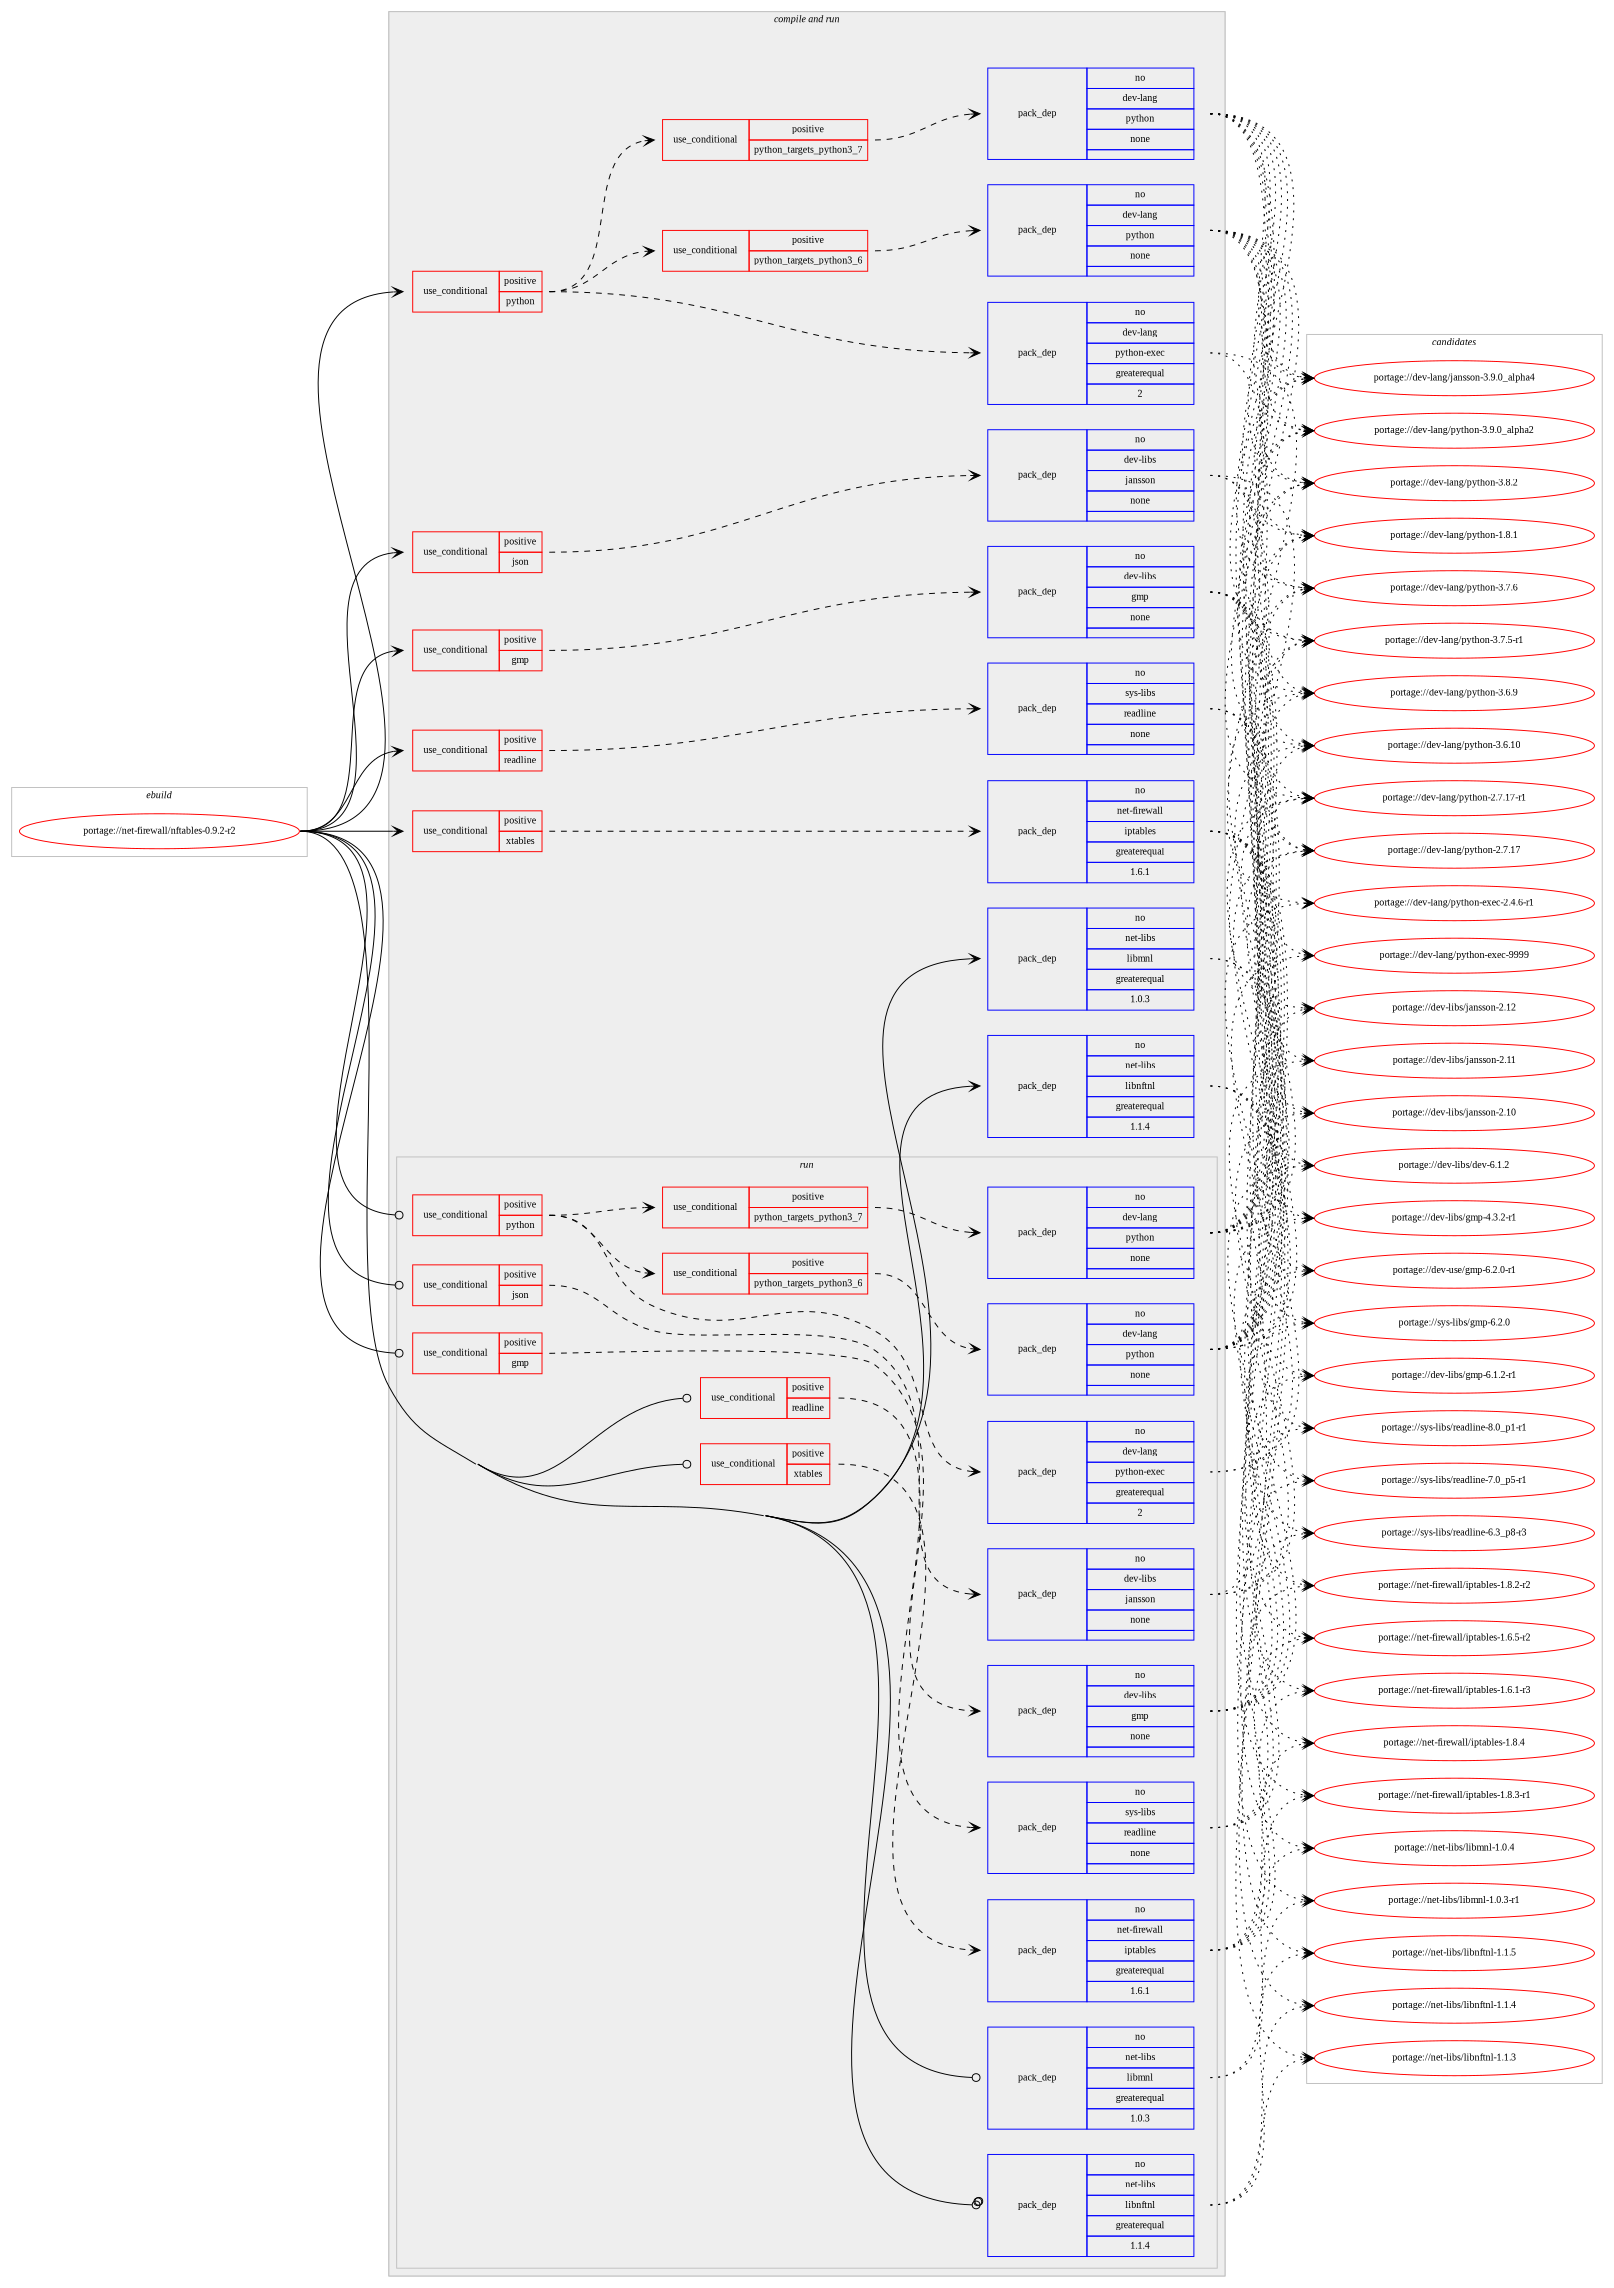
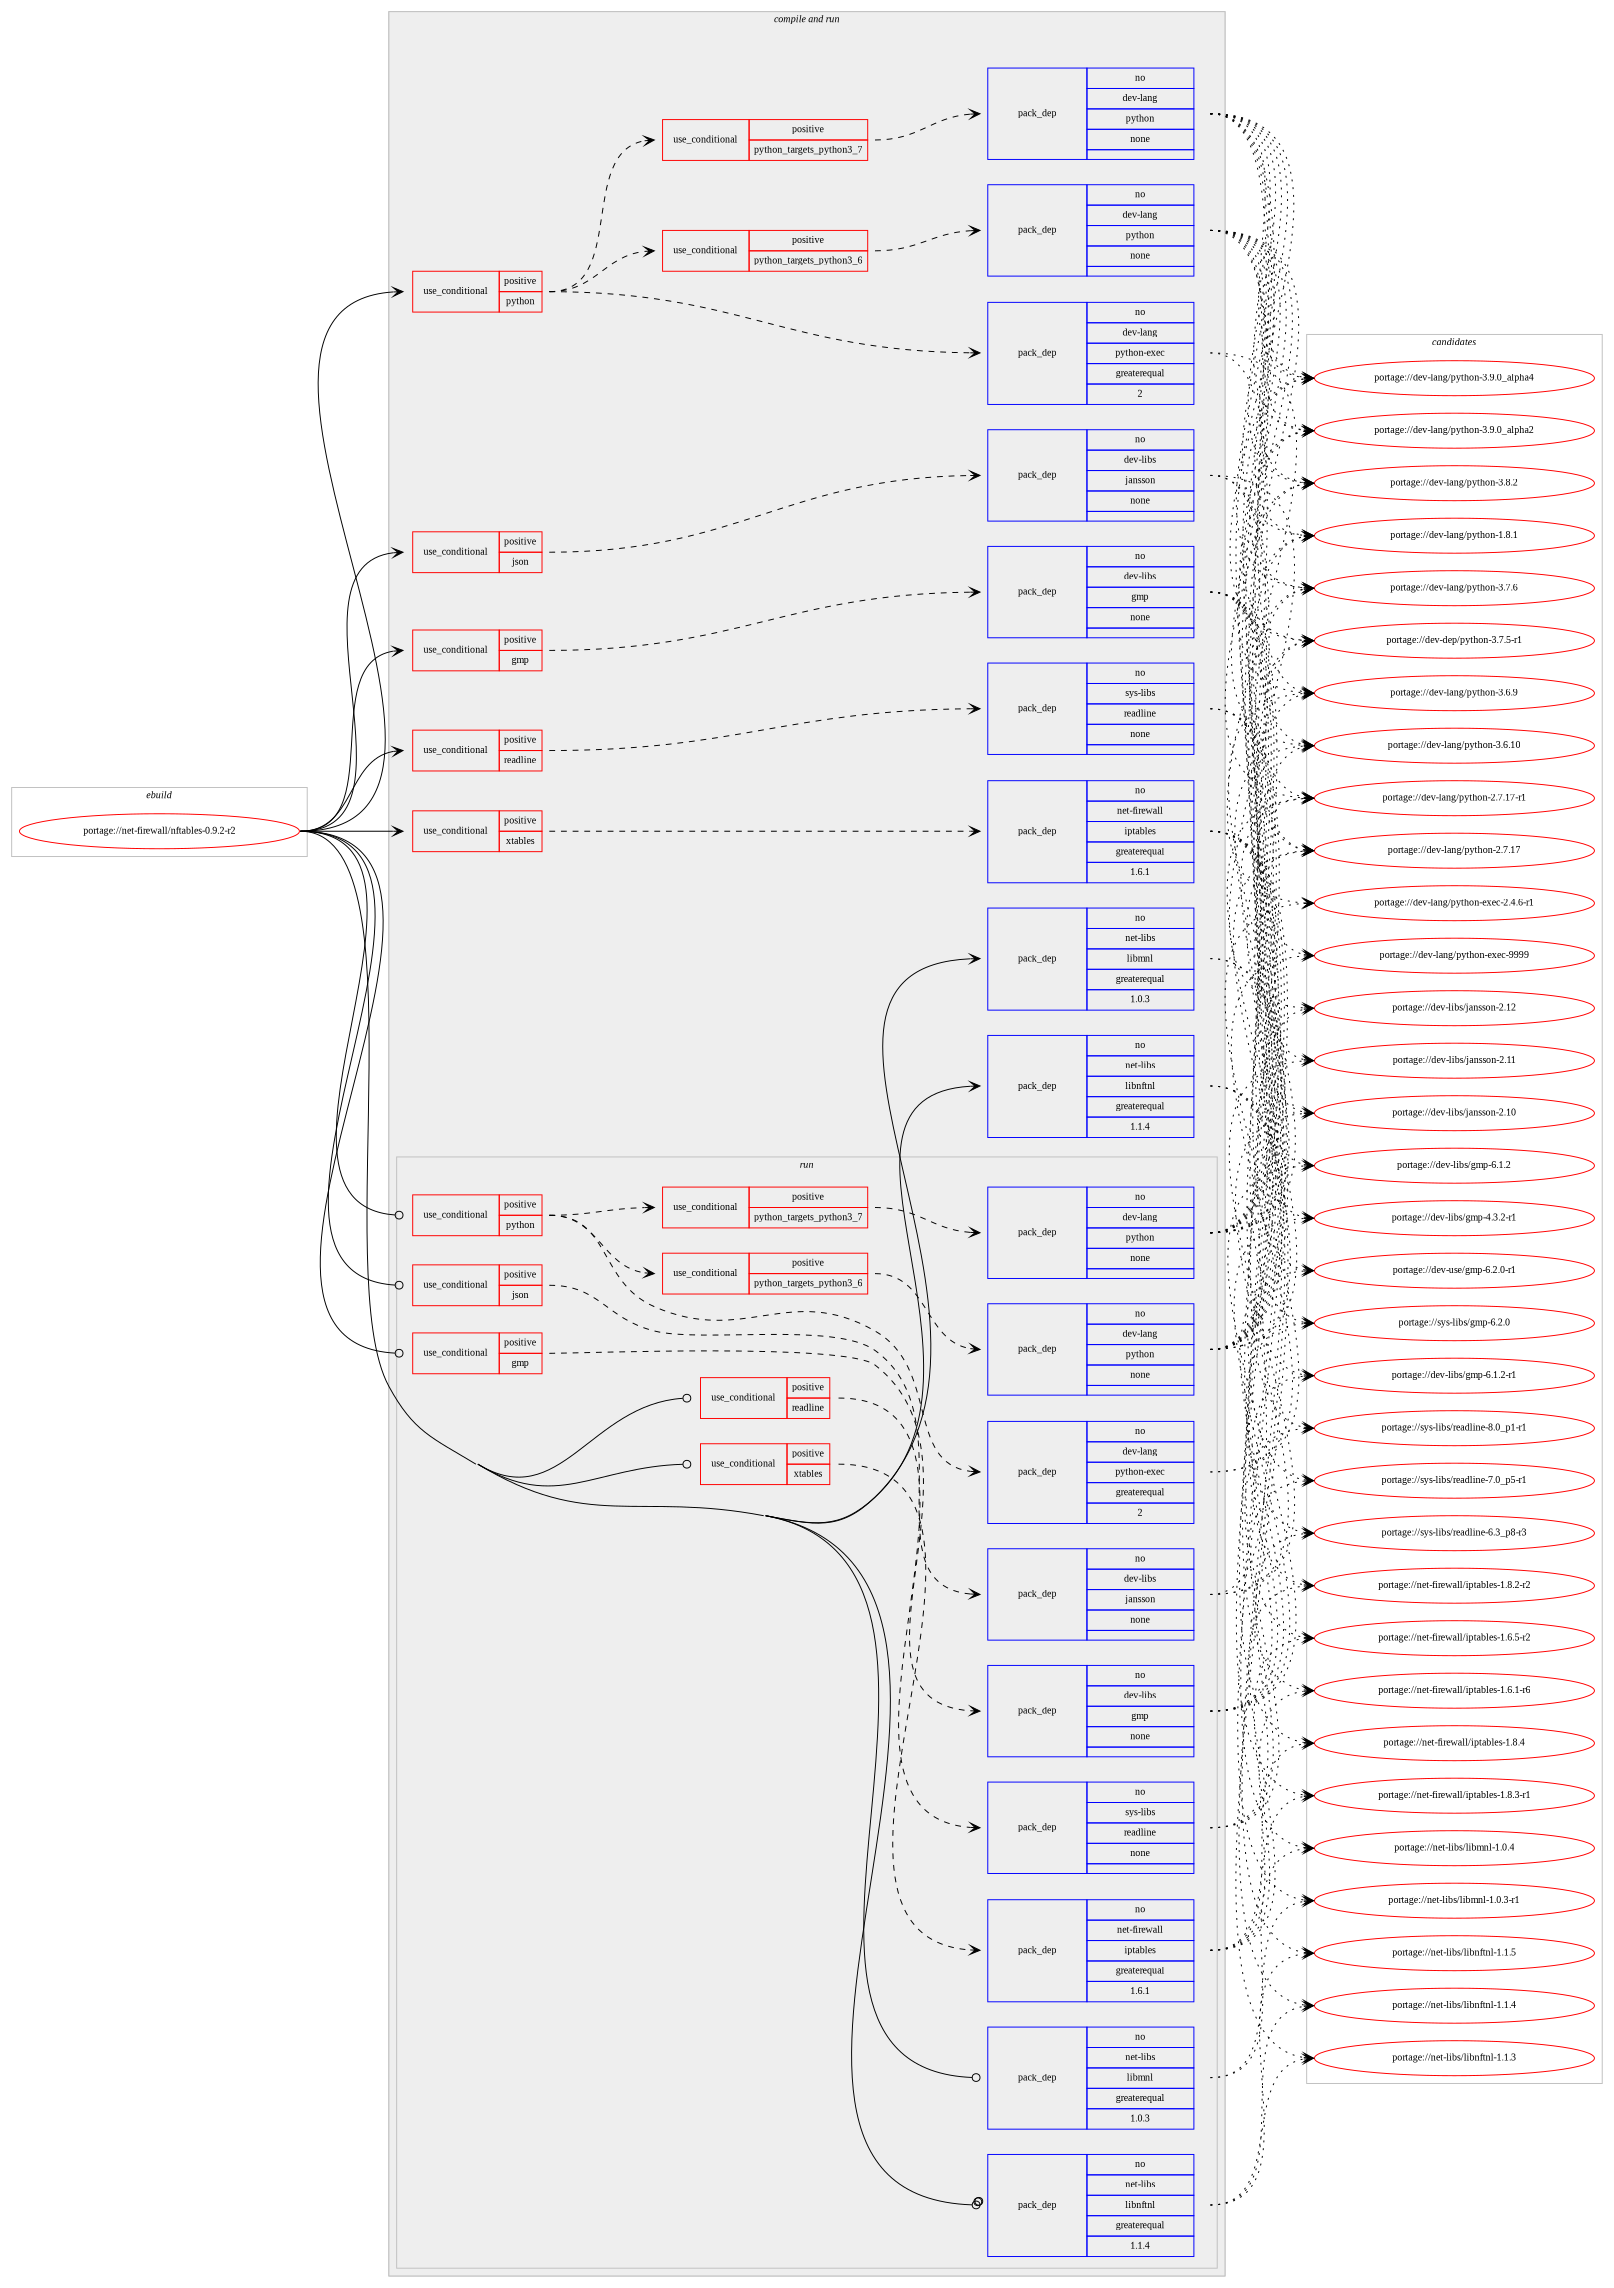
(1454, 378) -> (1454, 378)
(1454, 641) -> (1454, 641)
(1454, 1166) -> (1454, 1166)
(1454, 1691) -> (1454, 1691)
